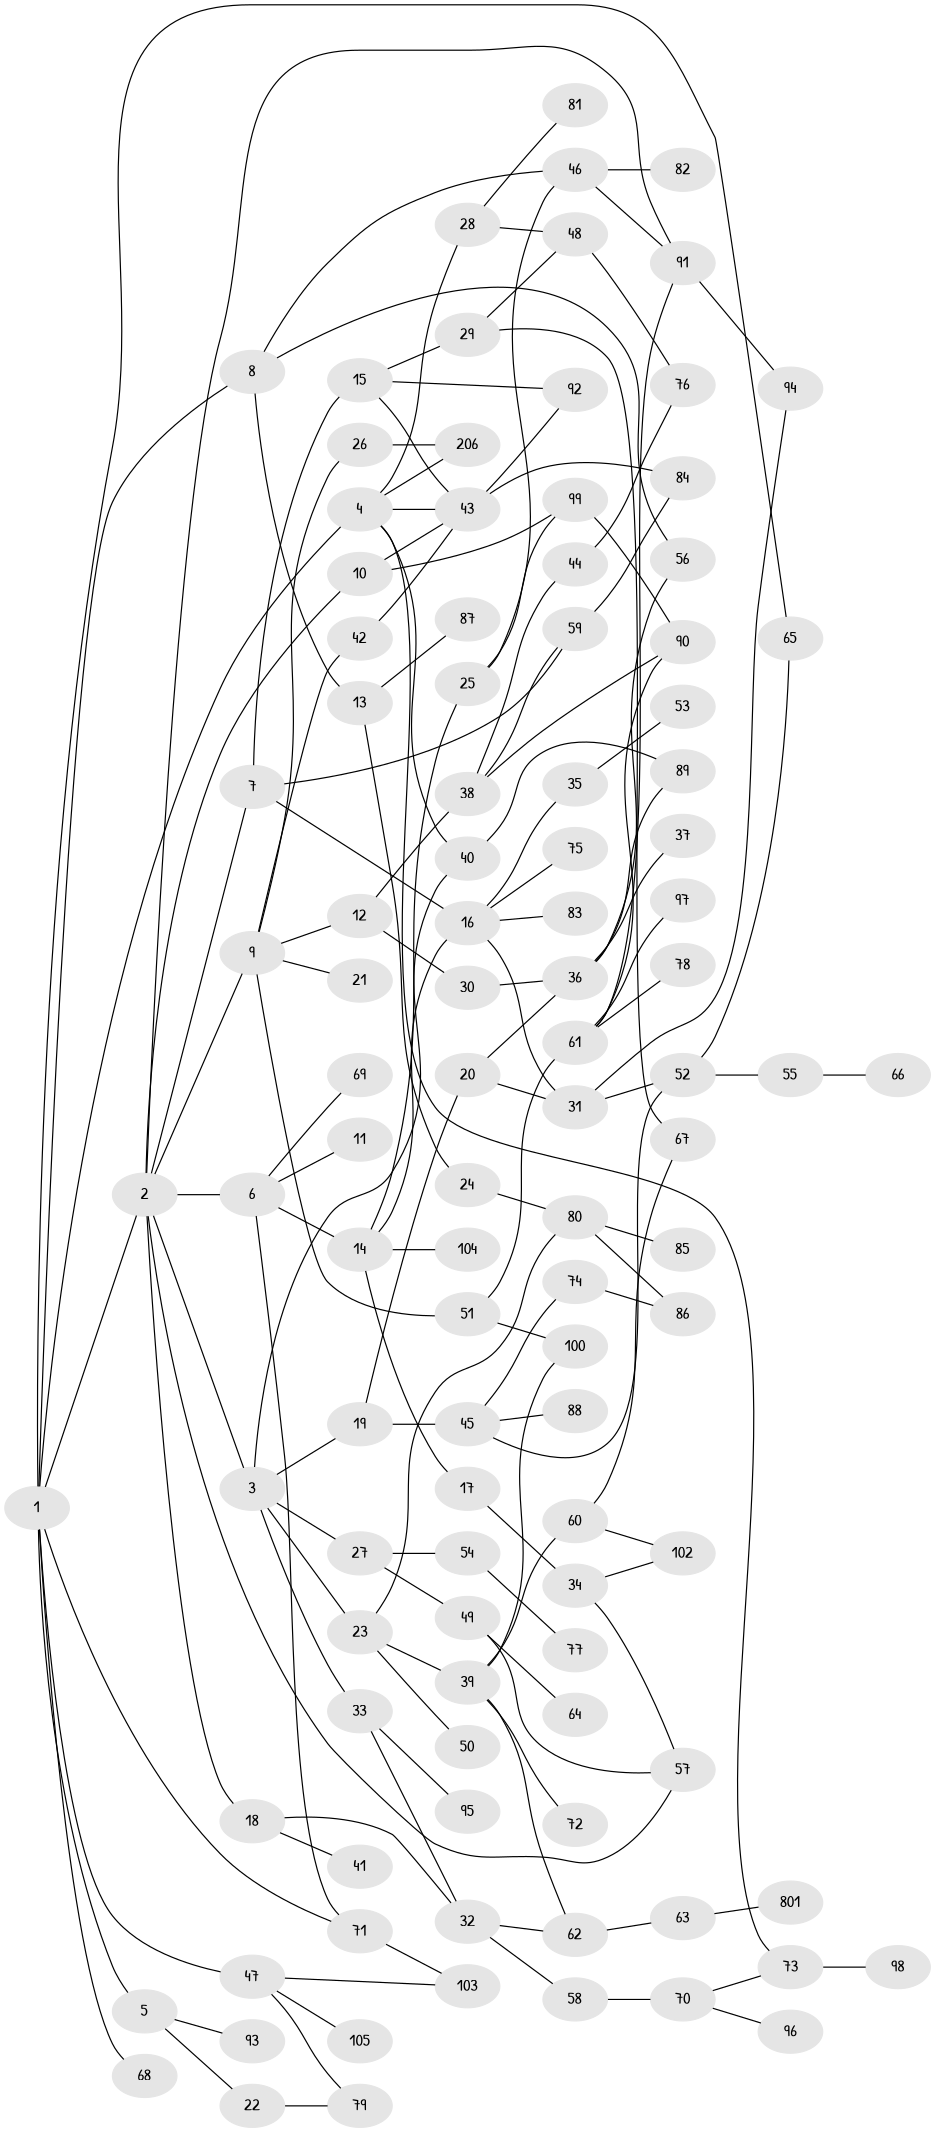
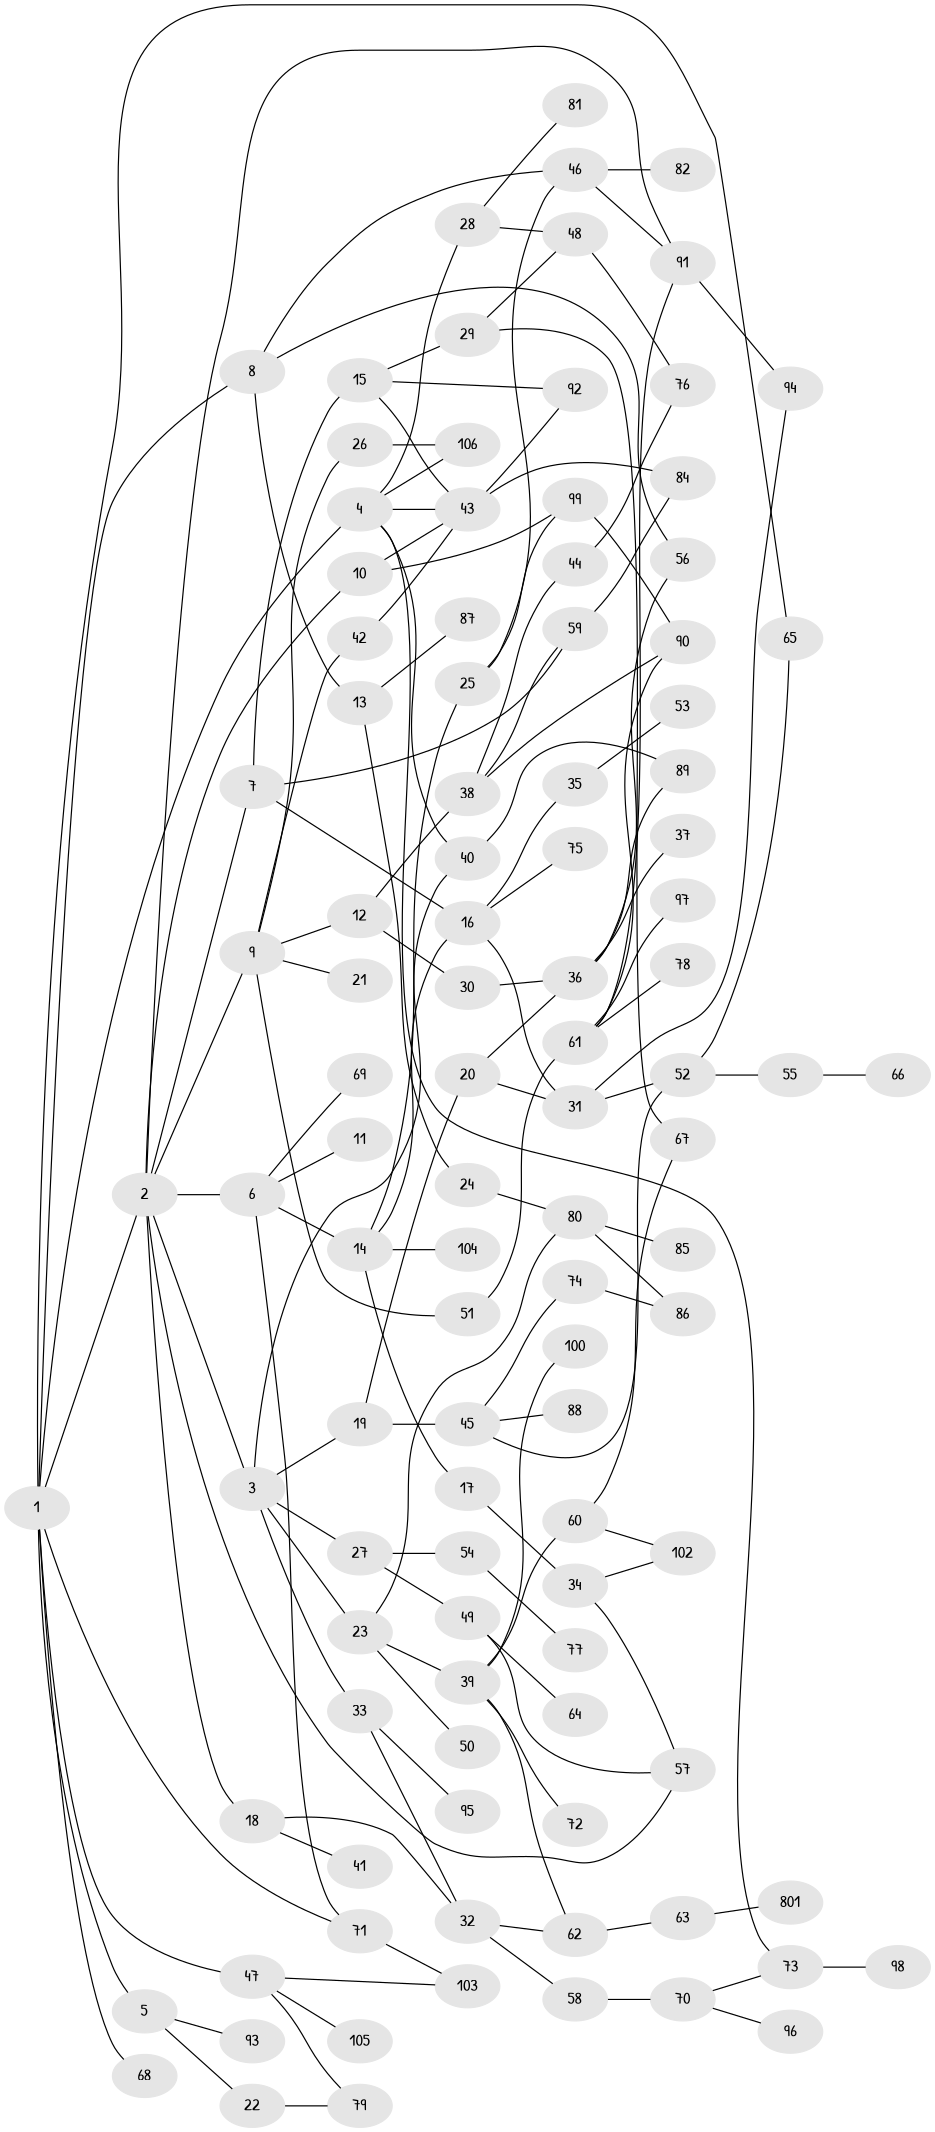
(468, 445) -> (468, 445)
(575, 914) -> none
(522, 1330) -> none
